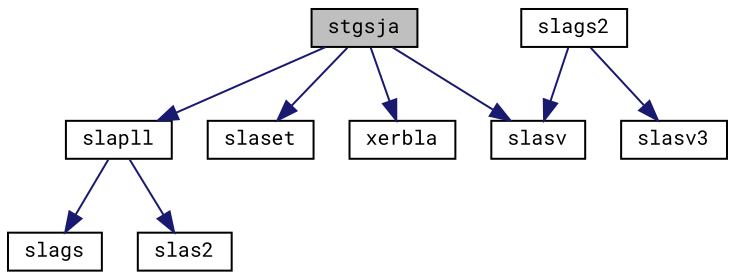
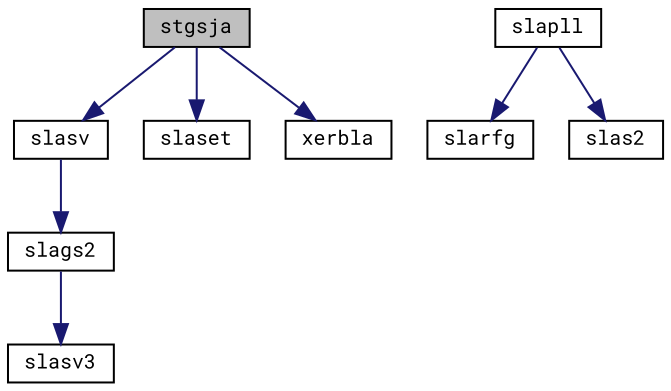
(559, 74) -> (61, 186)
(251, 80) -> none
(55, 252) -> (480, 140)
